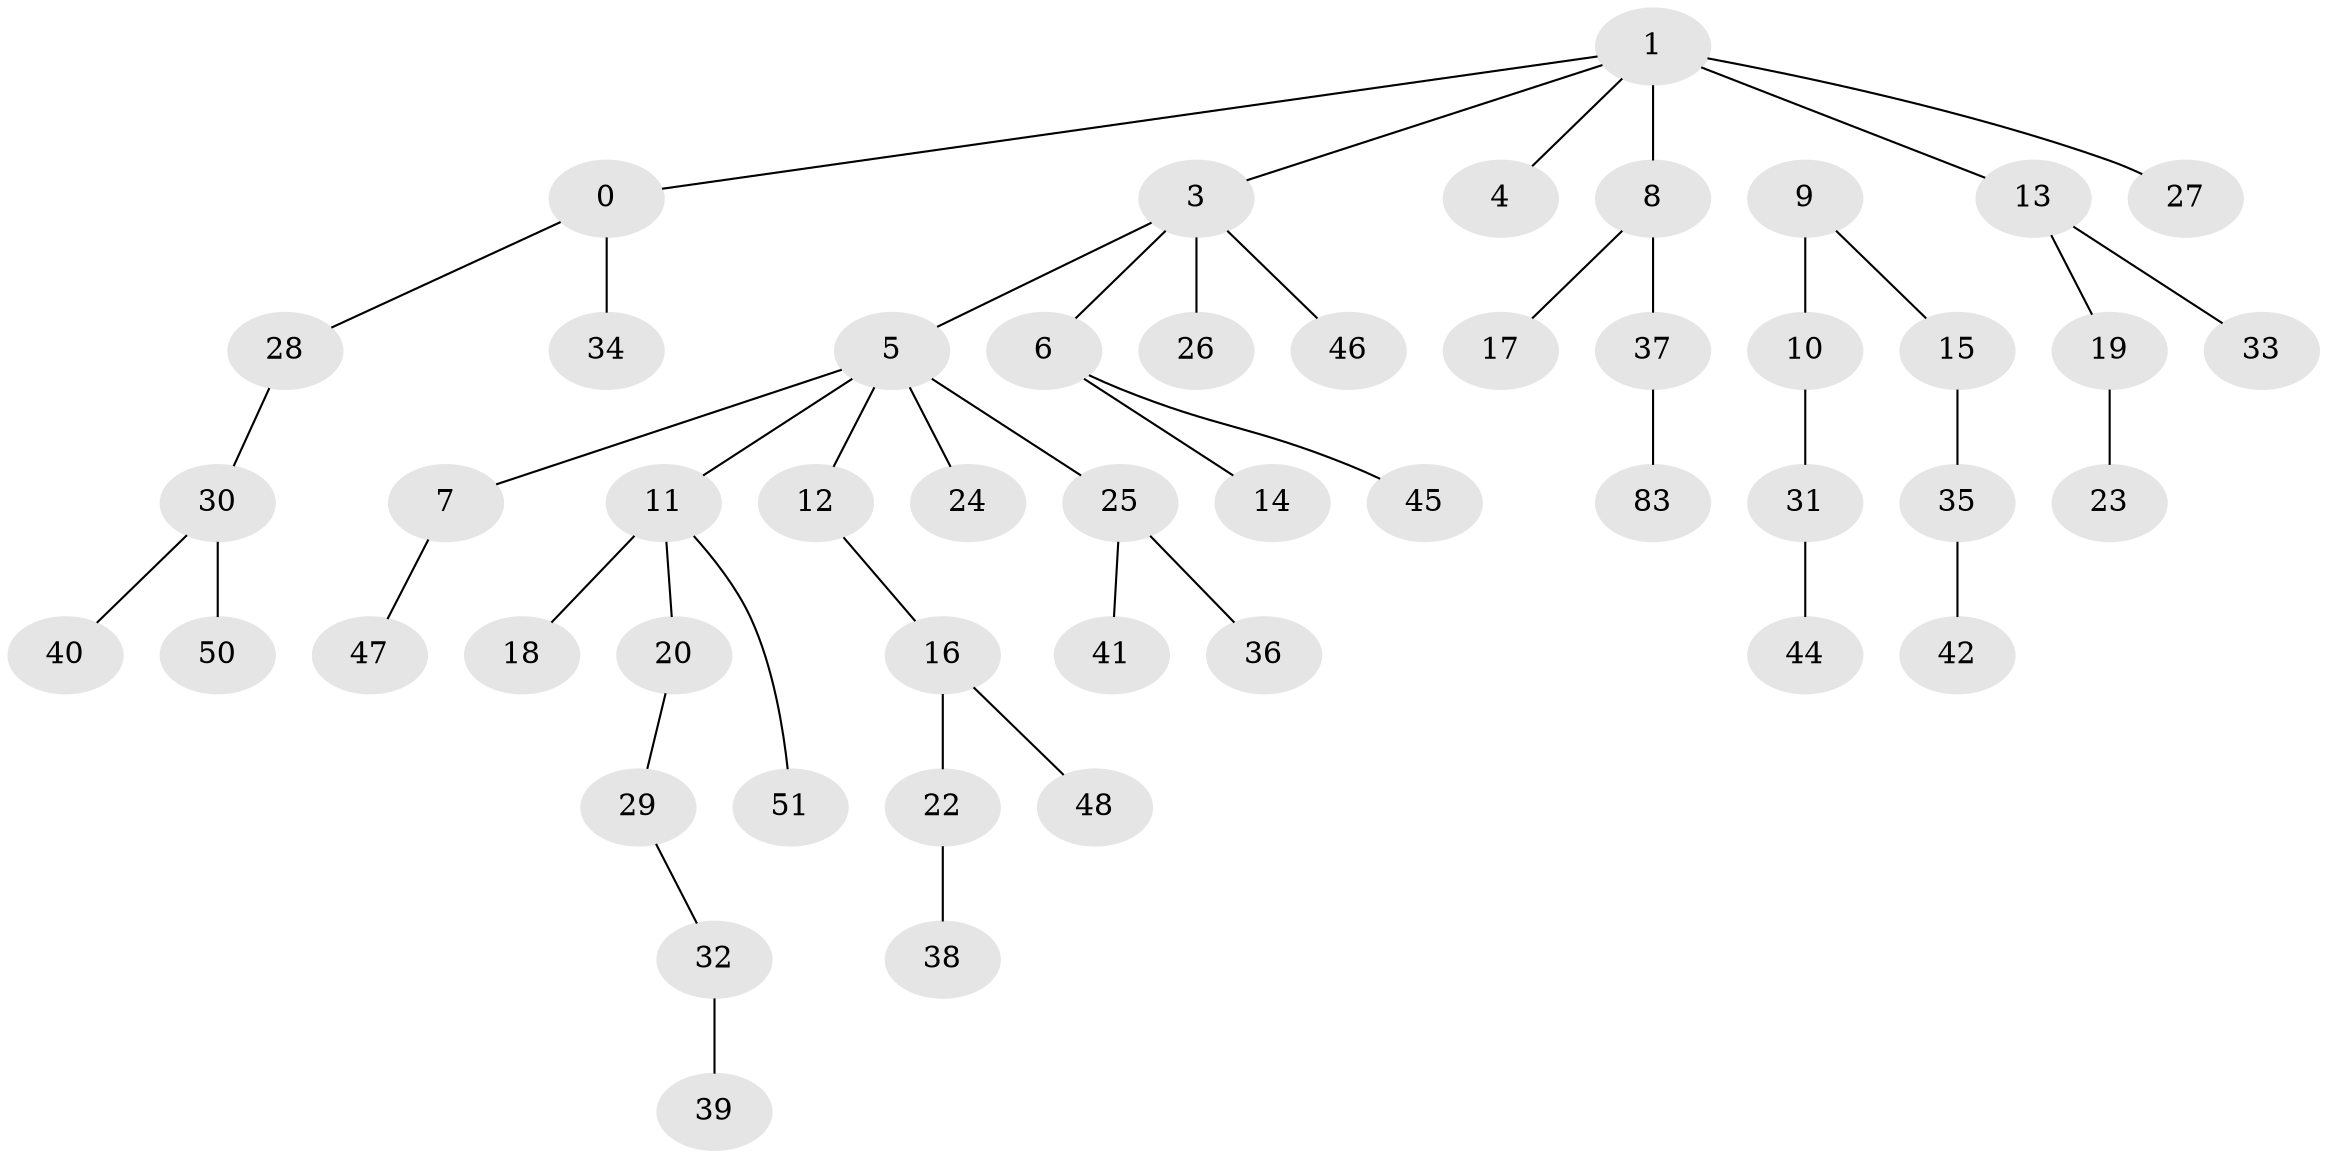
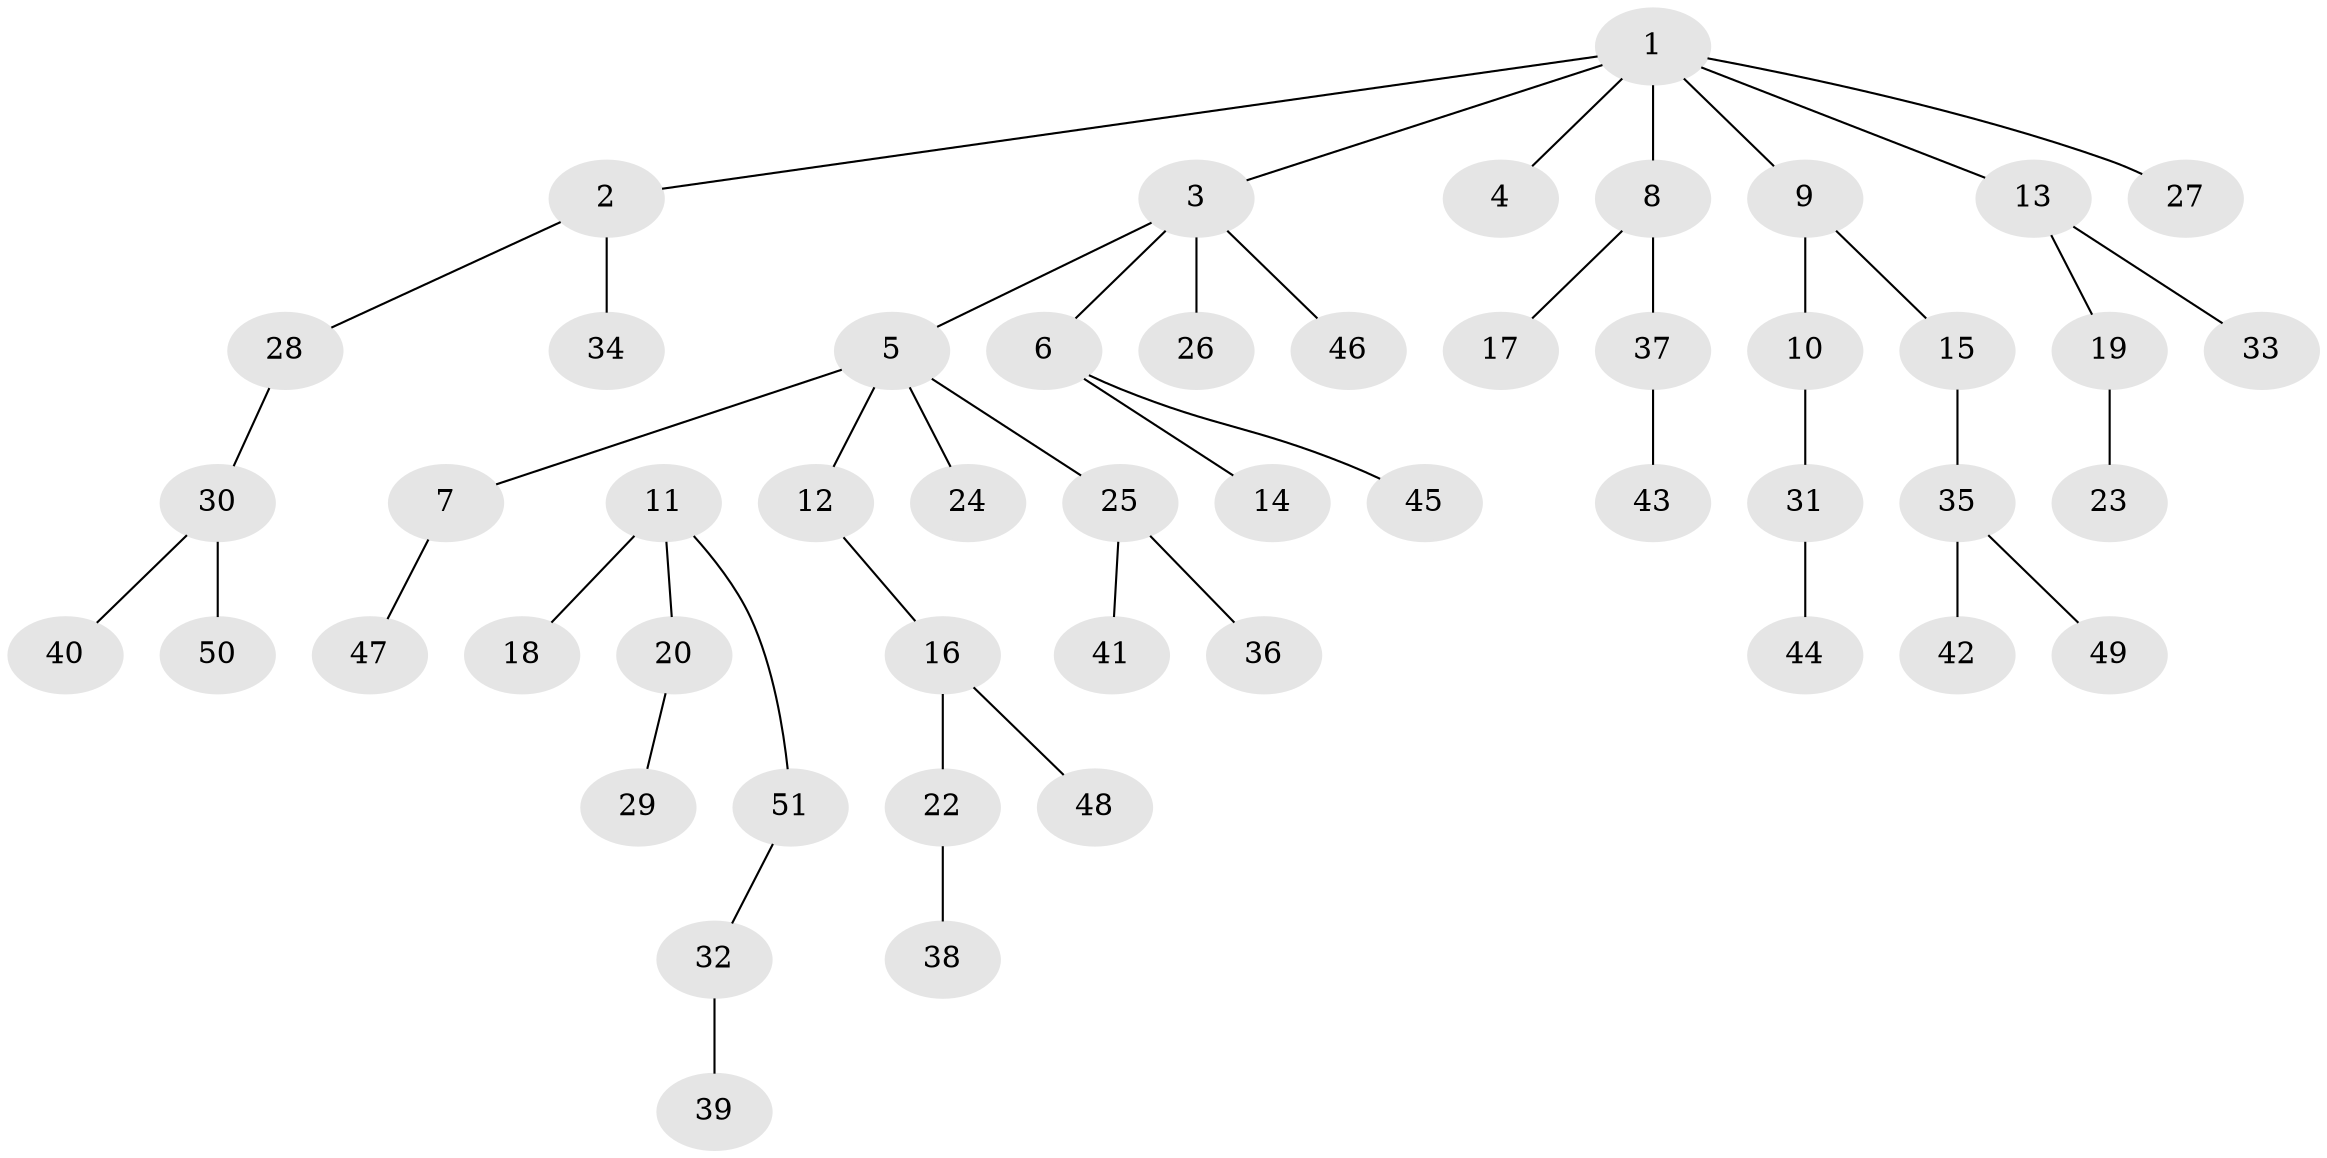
none -> (1729, 122)
(607, 199) -> (607, 199)
(778, 427) -> none
(1653, 503) -> (1653, 503)
none -> (2110, 655)
(677, 884) -> (752, 884)
